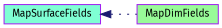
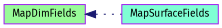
(124, 14) -> (109, 14)
